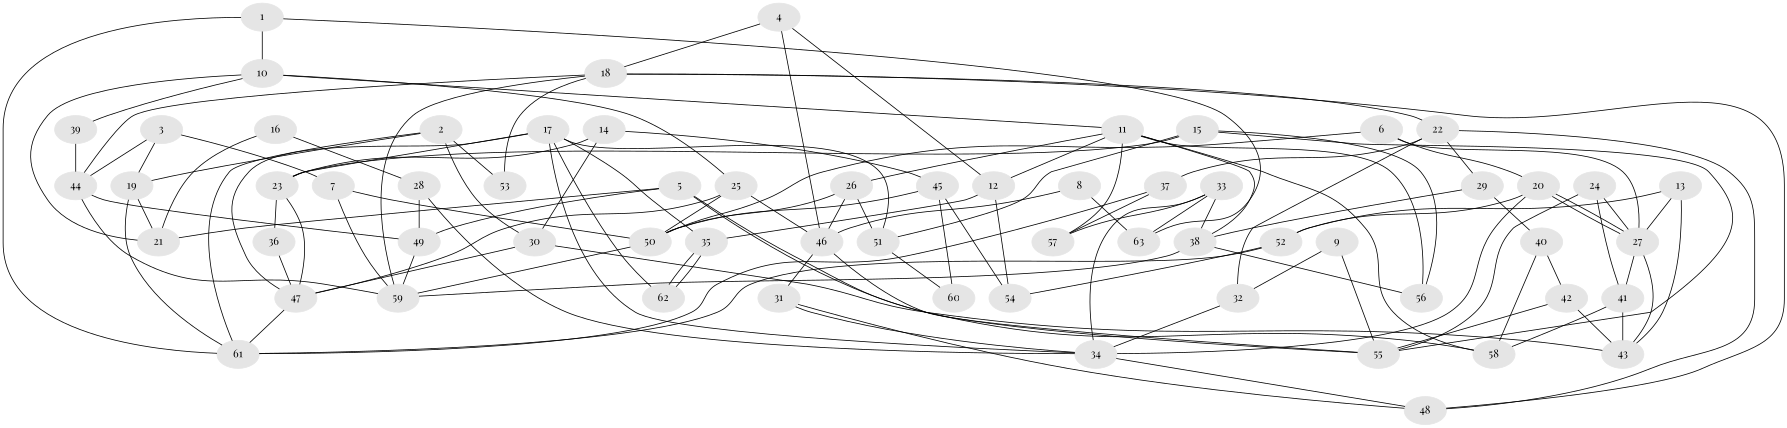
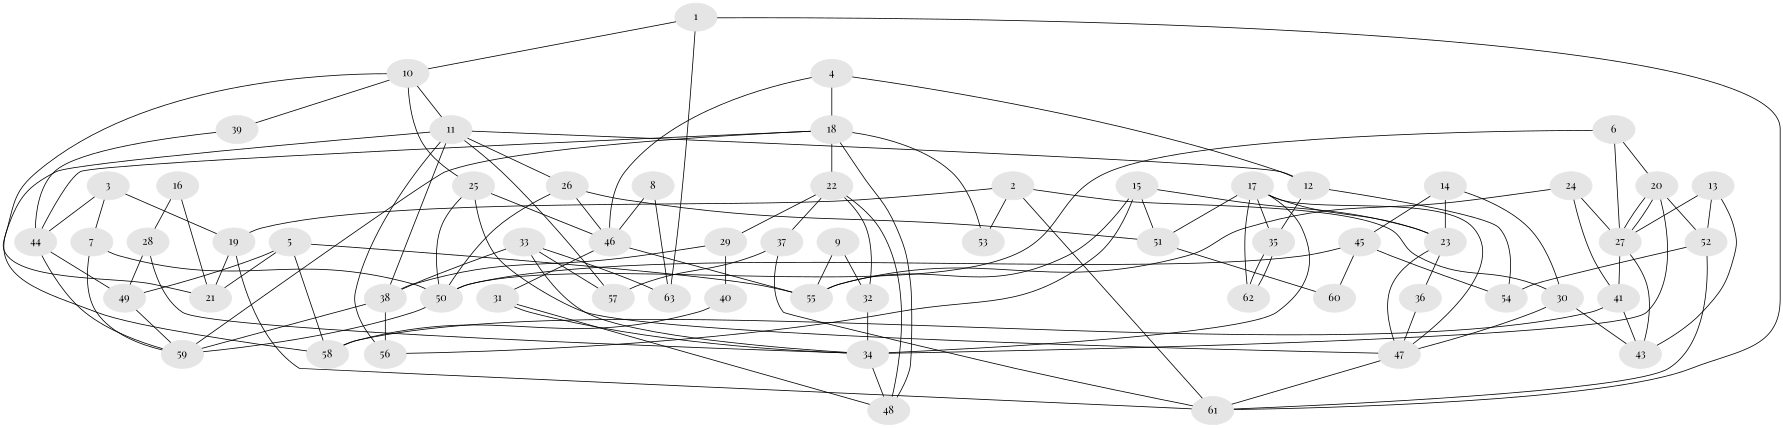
(1567, 298) -> none
